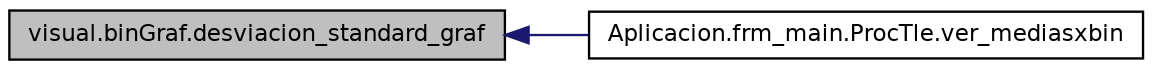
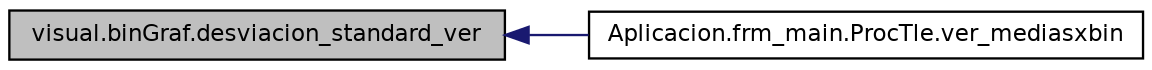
(257, 35) -> (257, 35)
